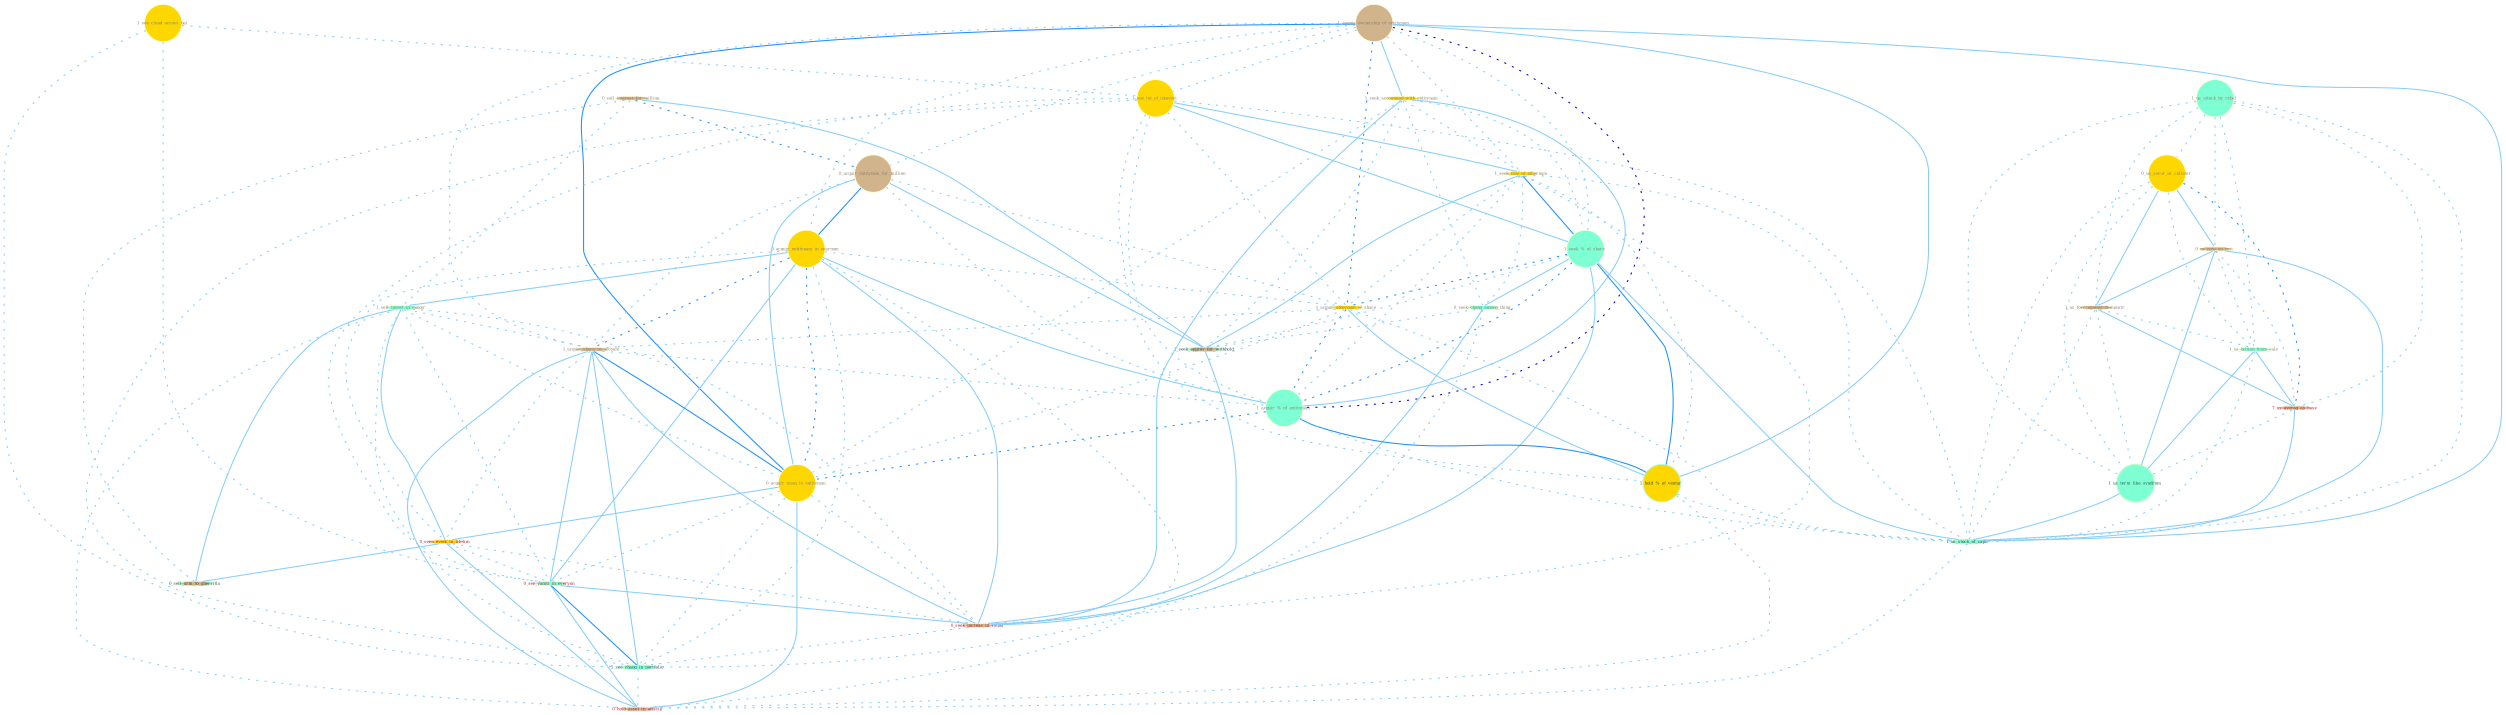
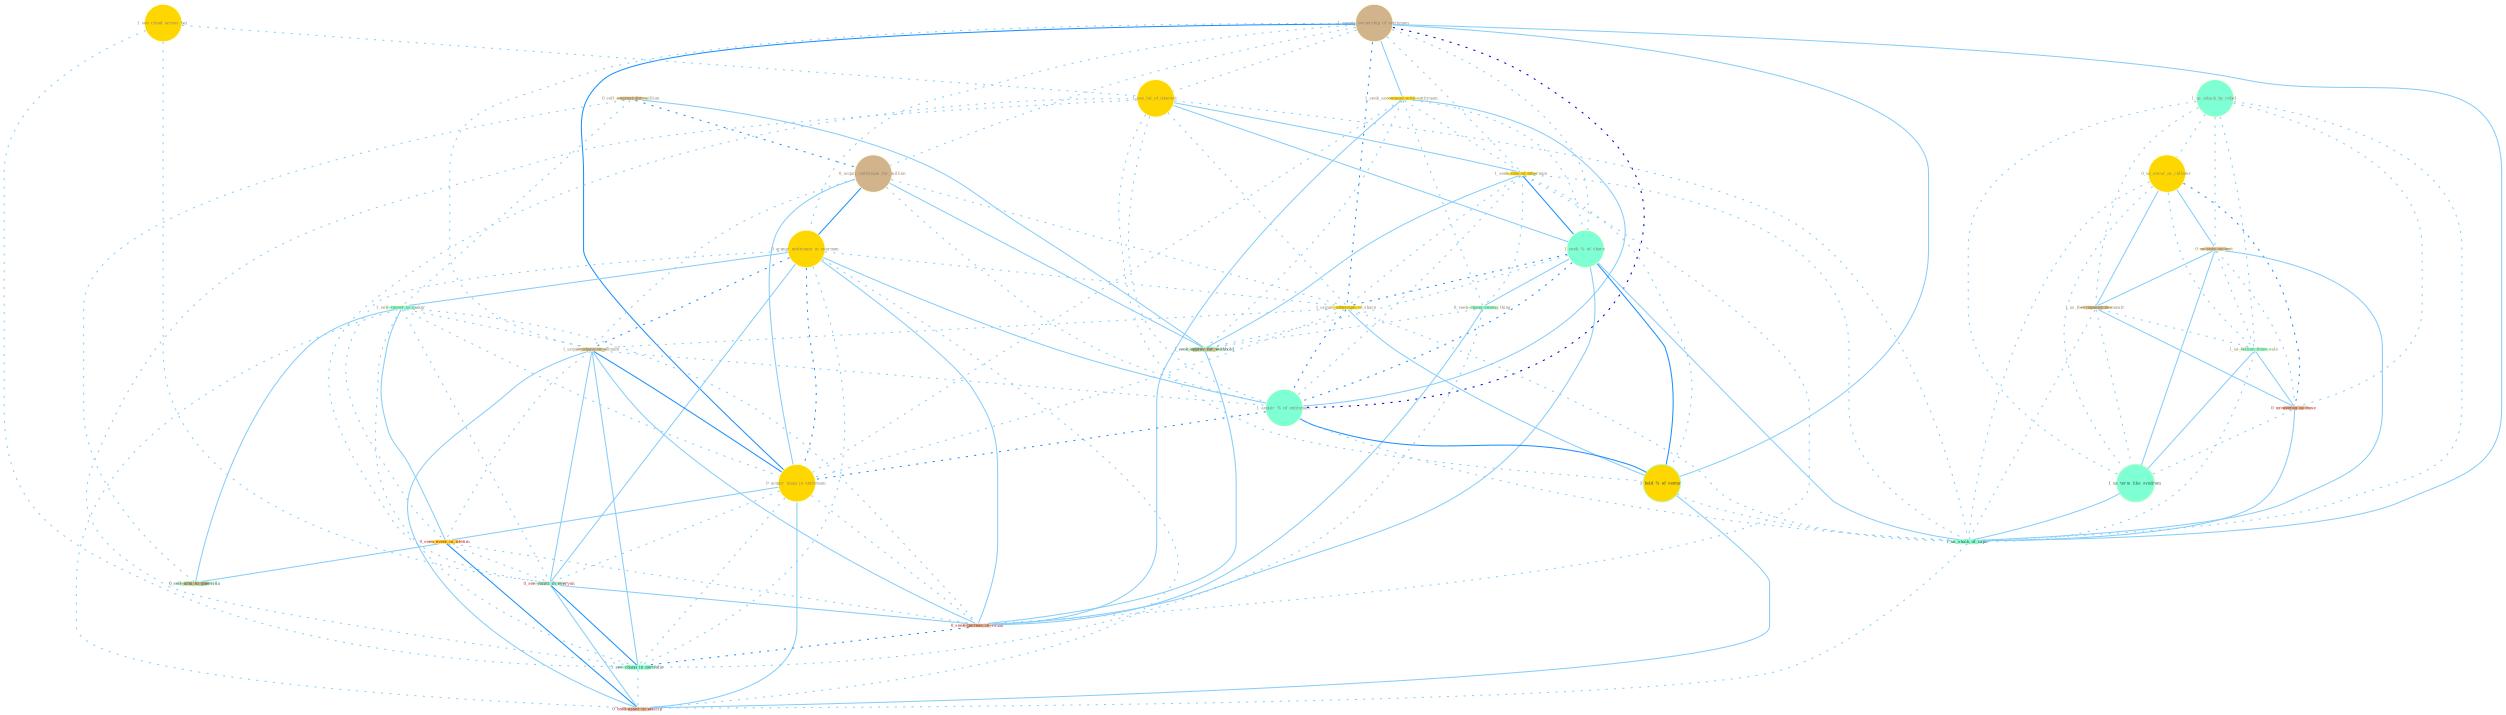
(2295, 408) -> (2295, 408)
(537, 621) -> (537, 621)
(808, 646) -> (808, 646)
(1300, 686) -> (1300, 686)
